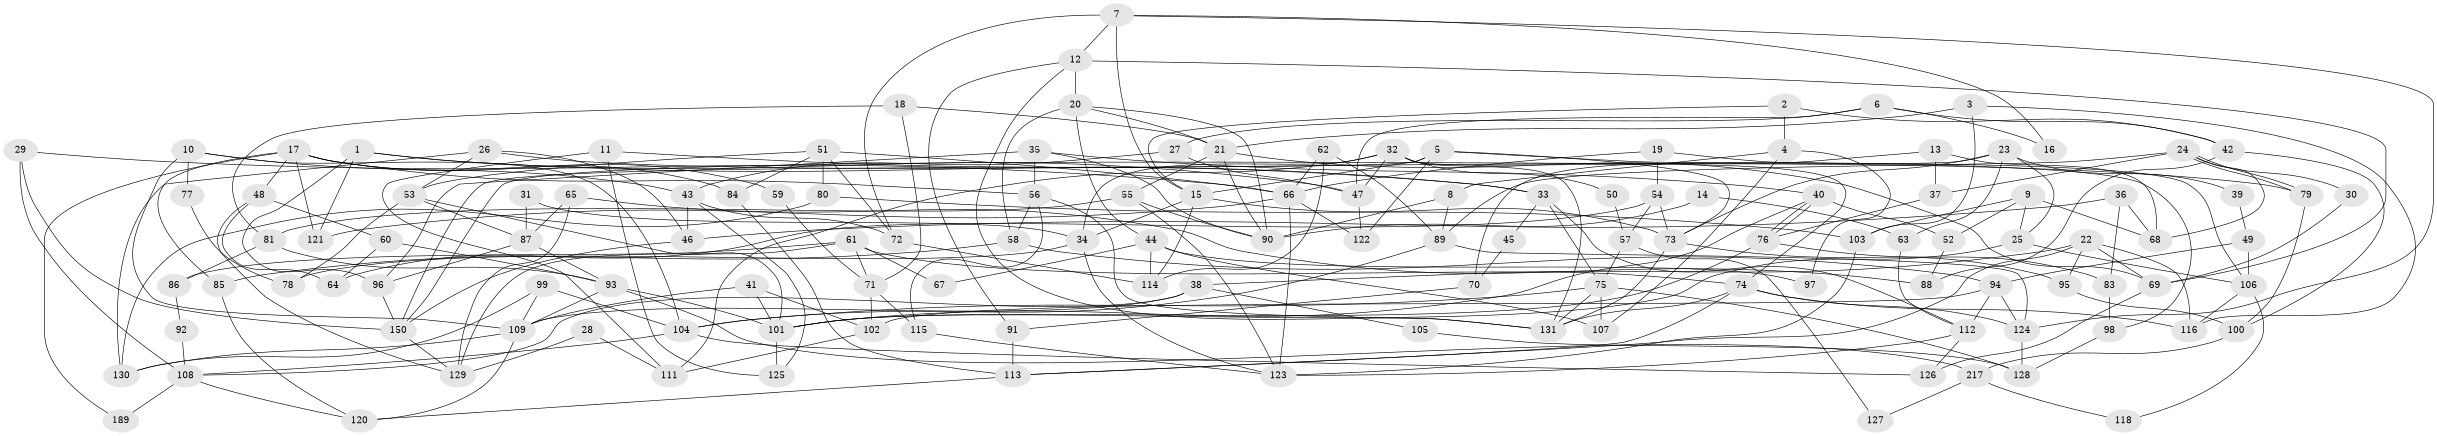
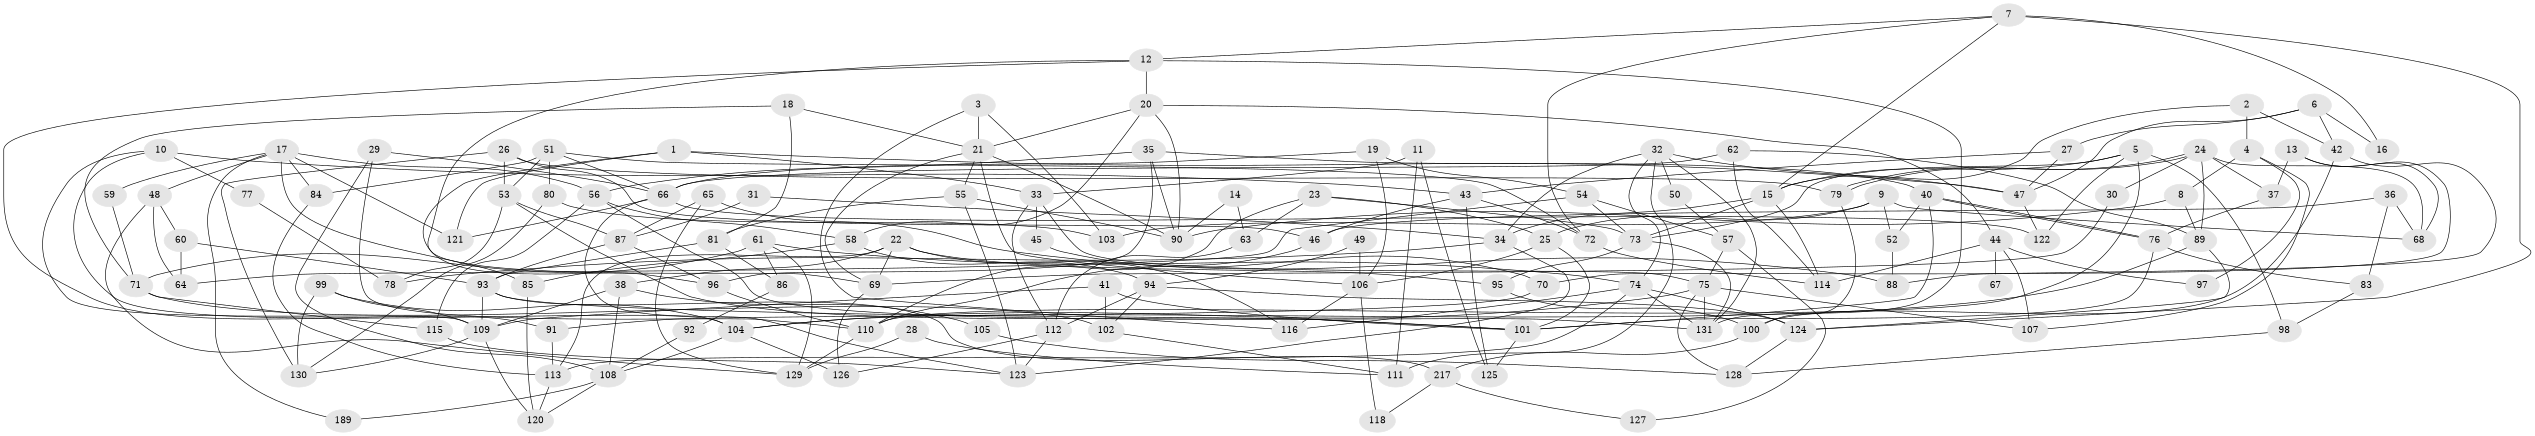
(2237, 195) -> none
(896, 263) -> none
none -> (1129, 267)
(398, 331) -> (866, 331)
(1595, 352) -> none
